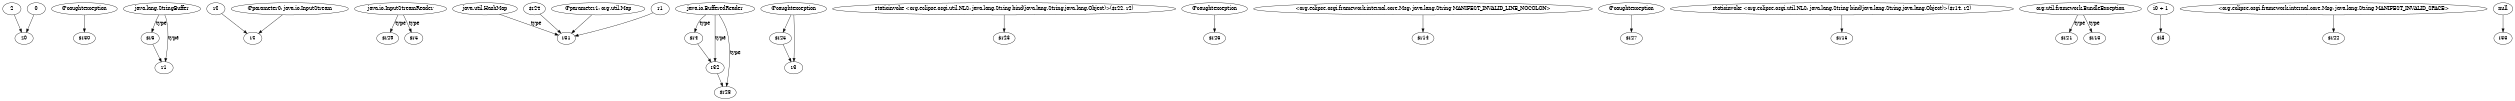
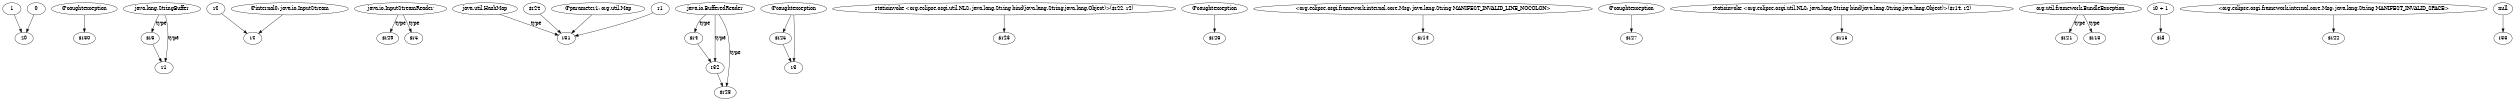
(12, 9) -> (12, 9)
(290, 9) -> (290, 9)
